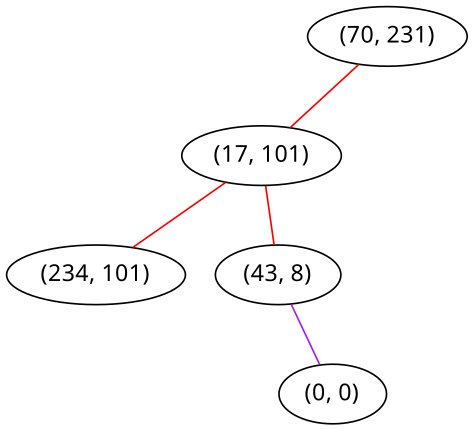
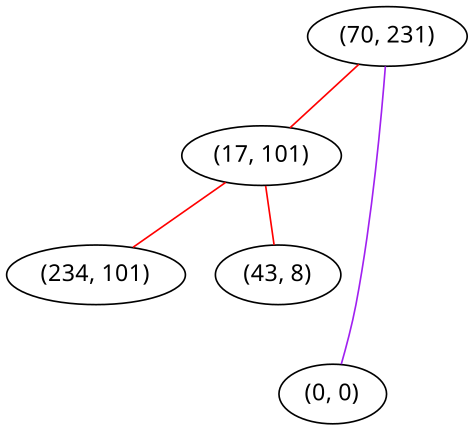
(306, 335) -> (370, 216)
